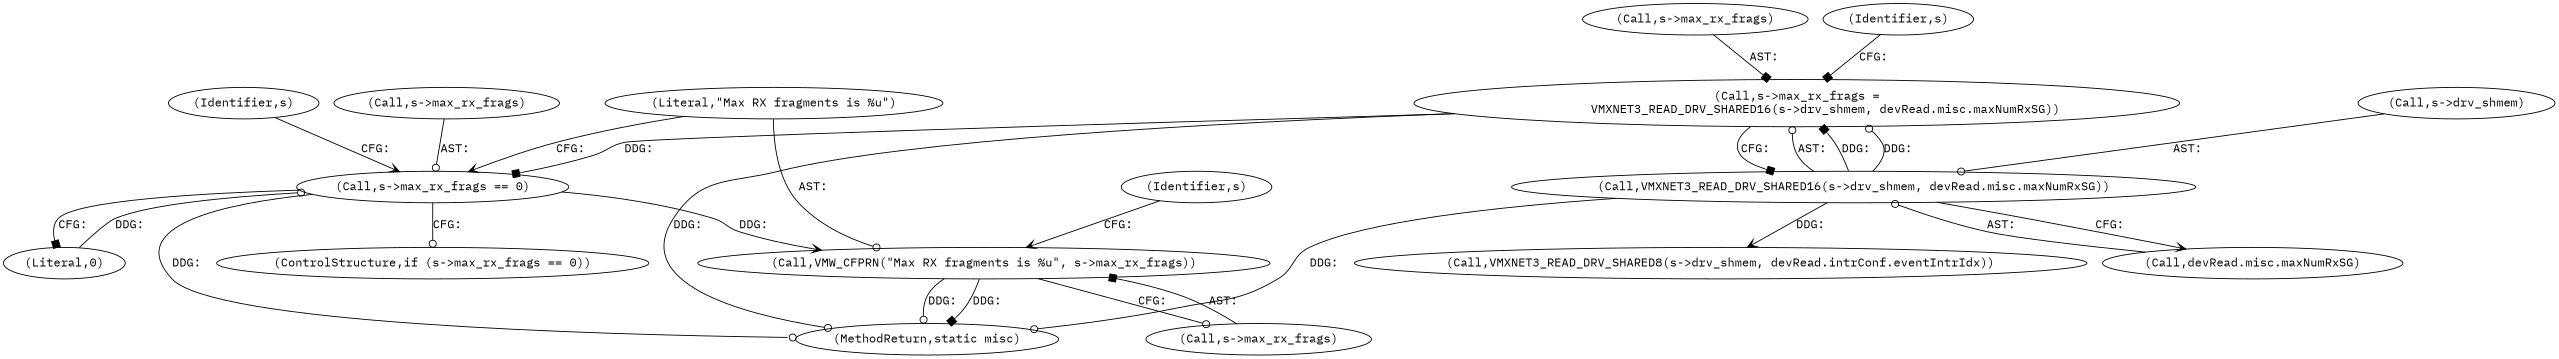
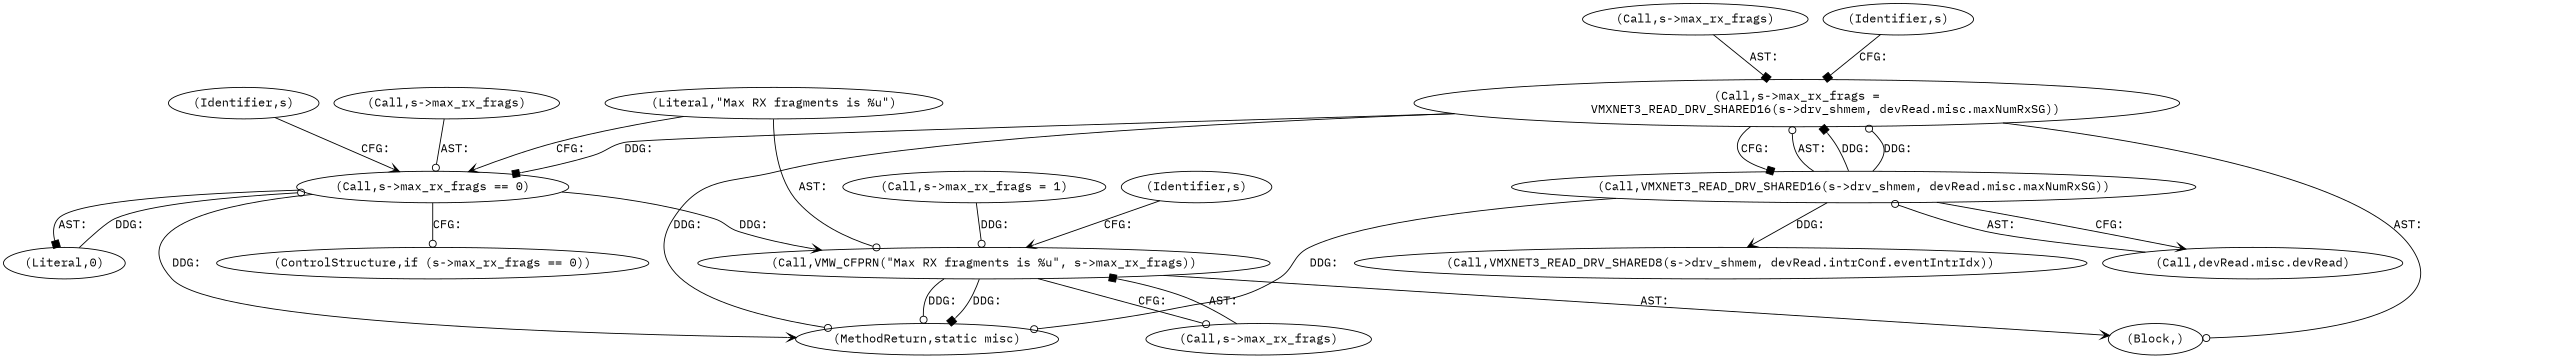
(2457, 103) -> none
none -> (974, 187)
(77, 225) -> (77, 225)
(2253, 263) -> (2253, 263)
(376, 320) -> (376, 320)
none -> (2156, 339)
